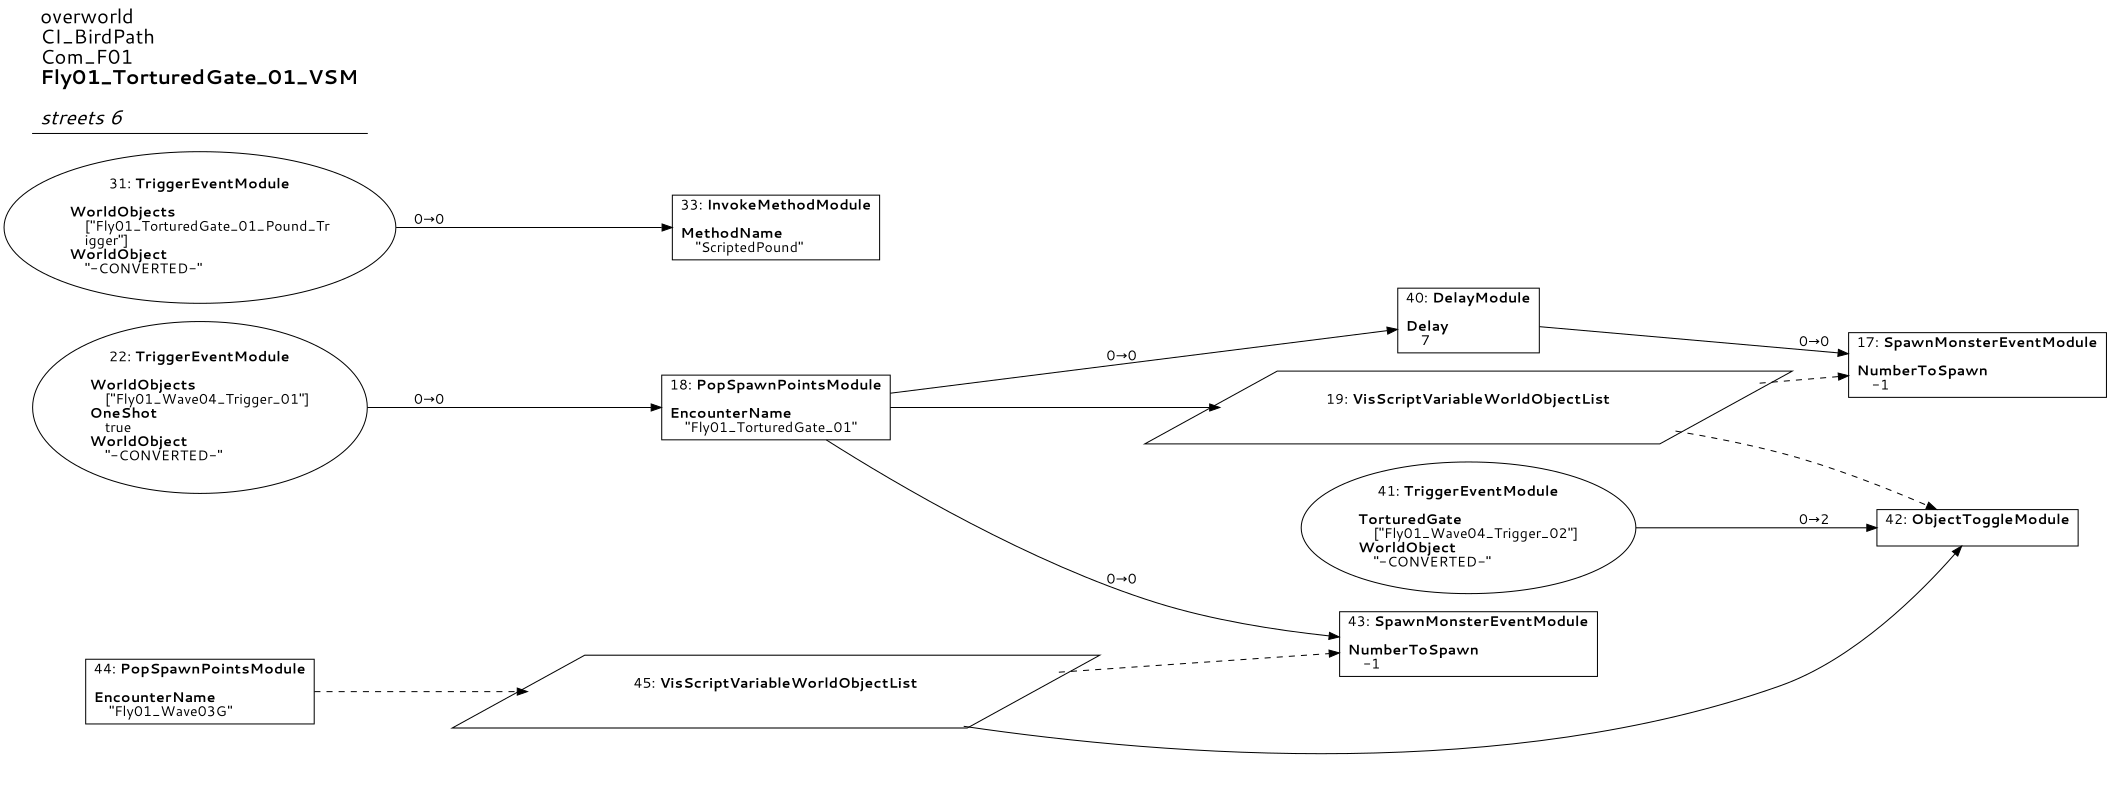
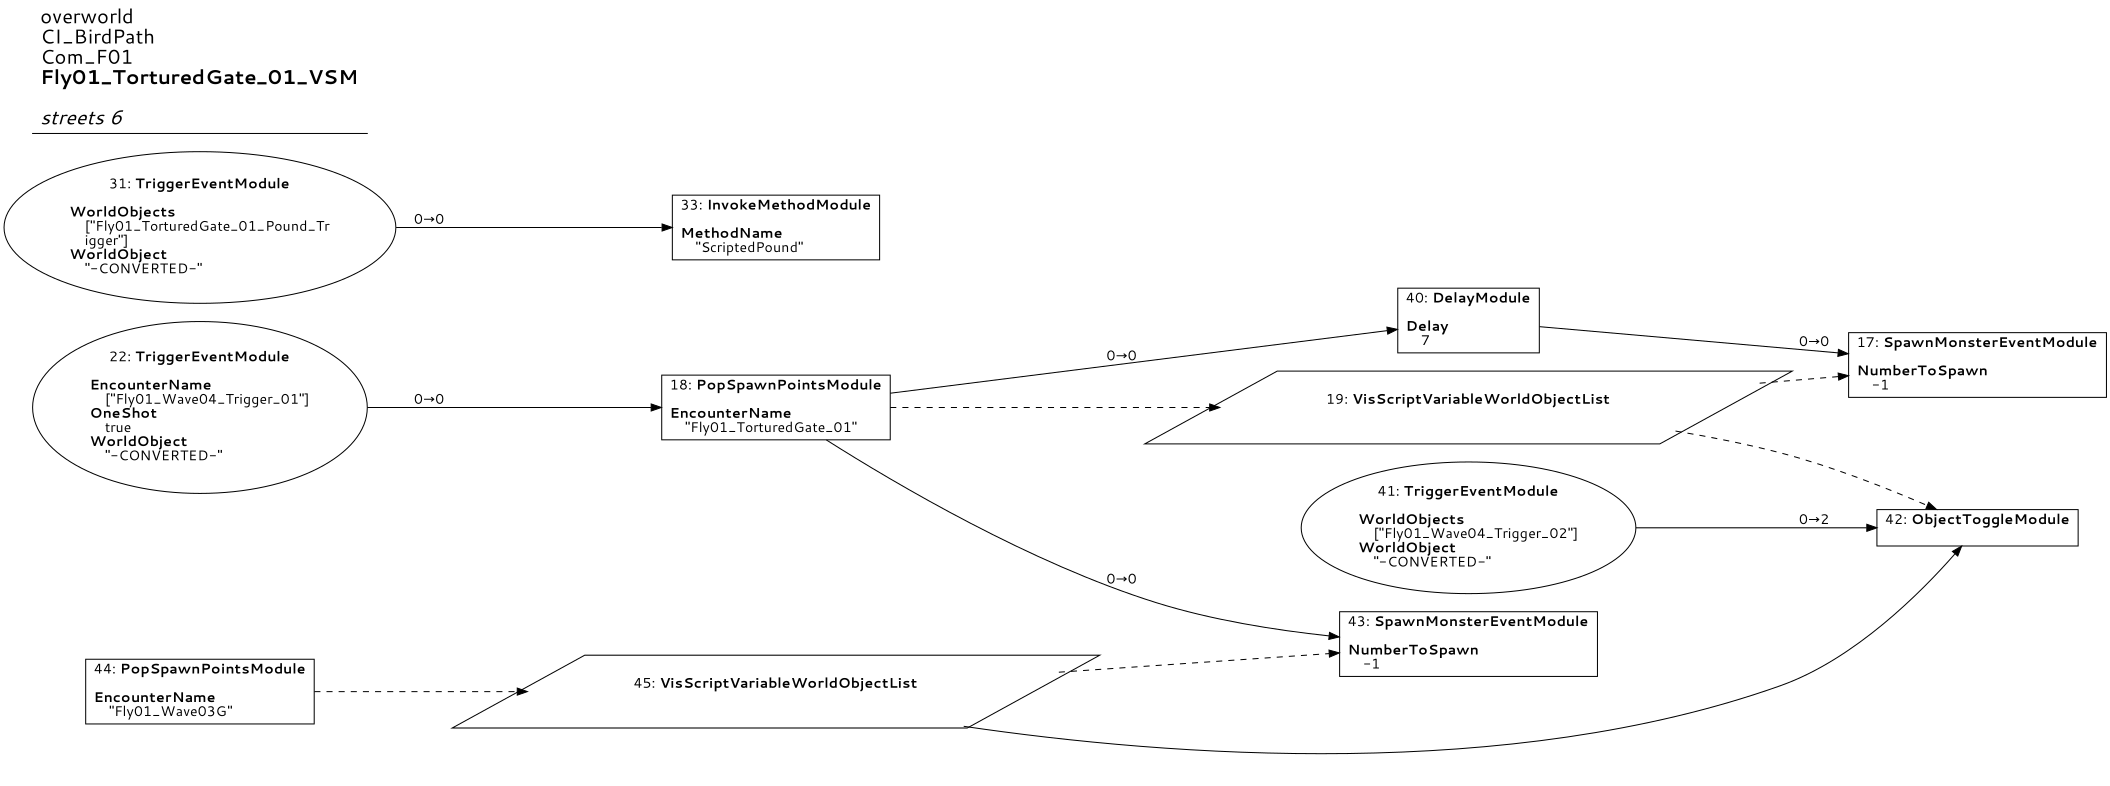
(143, 385) -> (151, 385)
(1050, 407) -> (1050, 407)
(1410, 520) -> (1412, 520)
